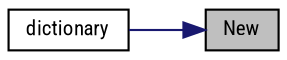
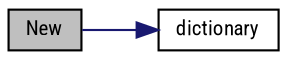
(156, 30) -> (109, 30)
